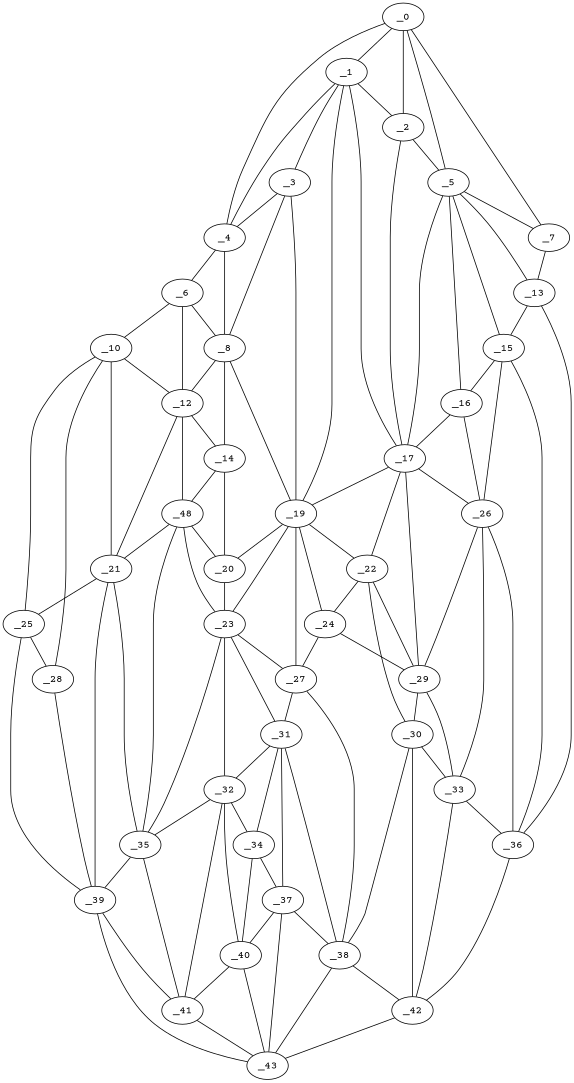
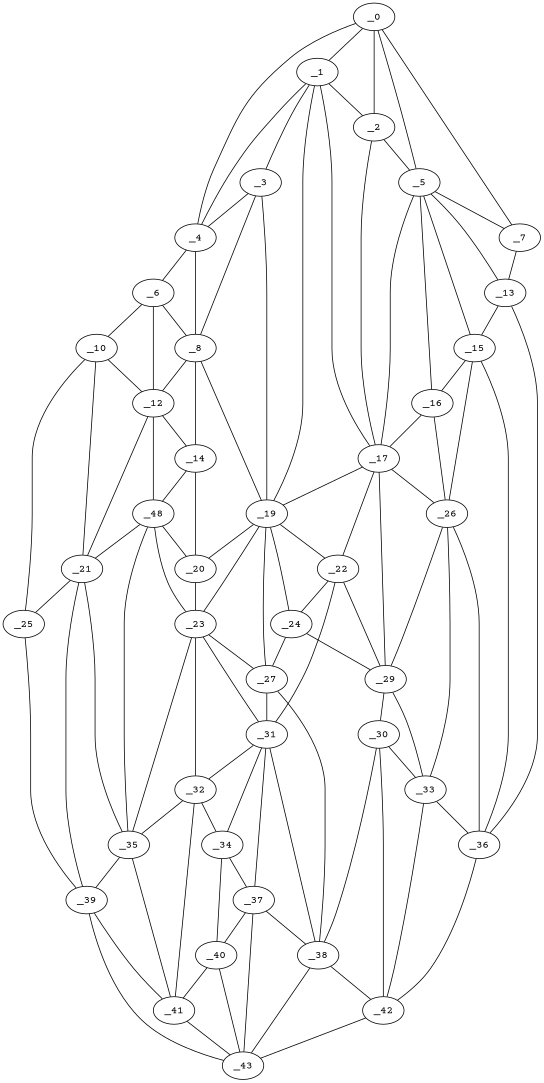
(380, 650) -> (312, 655)
(53, 679) -> none
(228, 873) -> none
